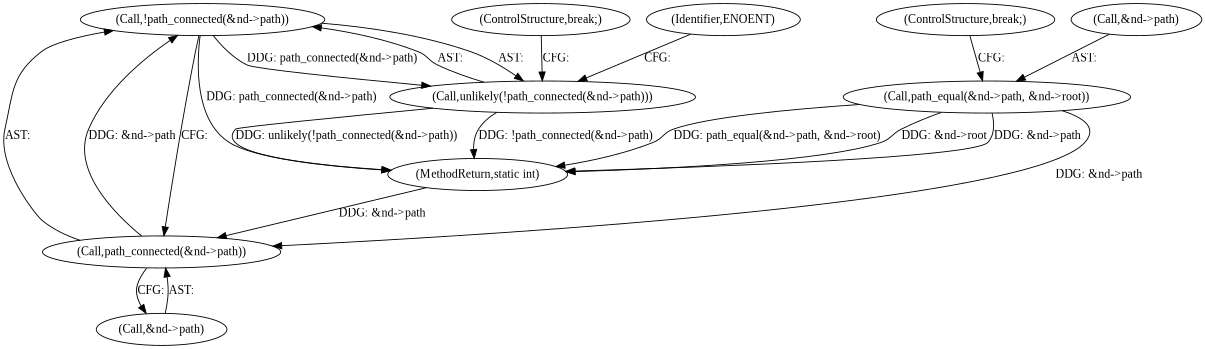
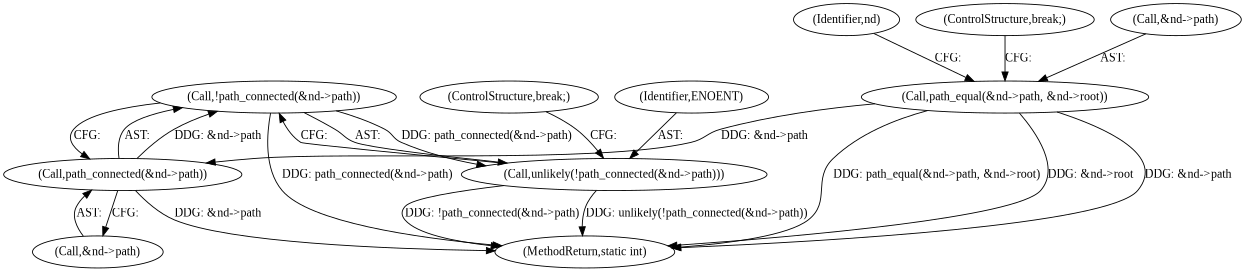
none -> (847, 20)
(452, 58) -> (316, 136)
(659, 58) -> (673, 136)
(326, 212) -> (305, 242)
